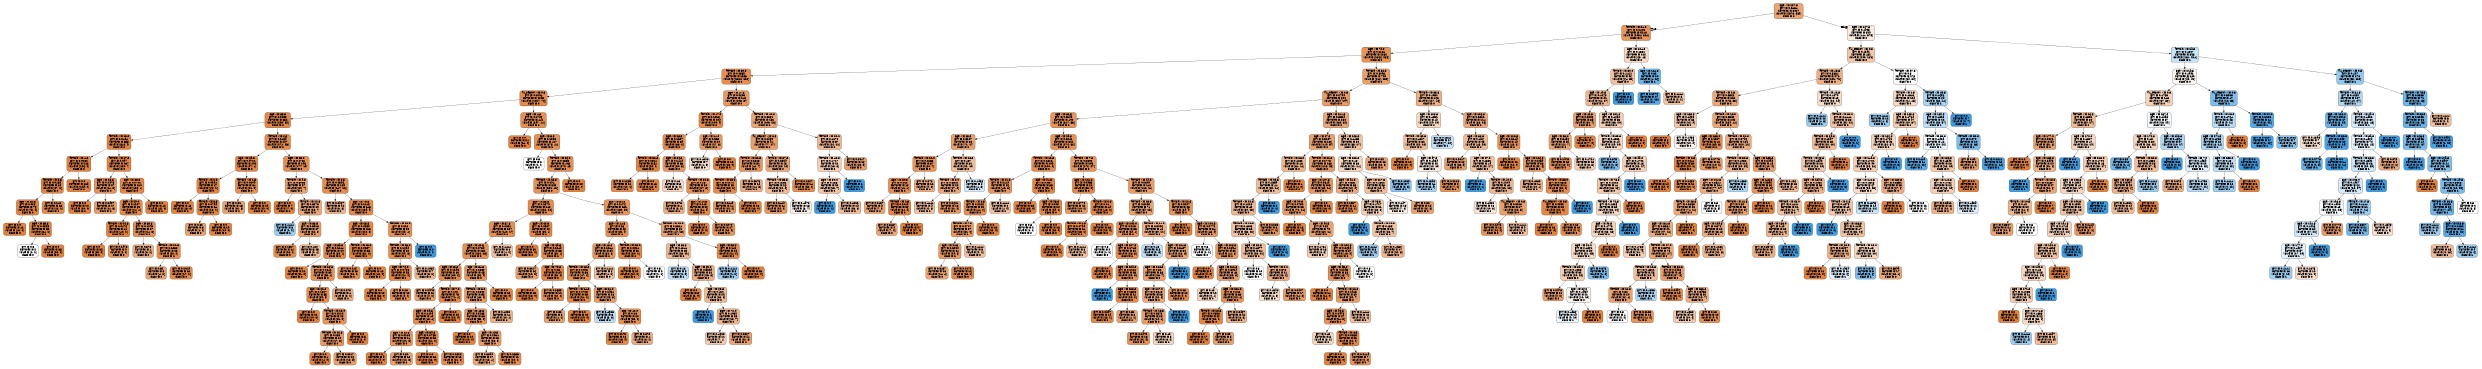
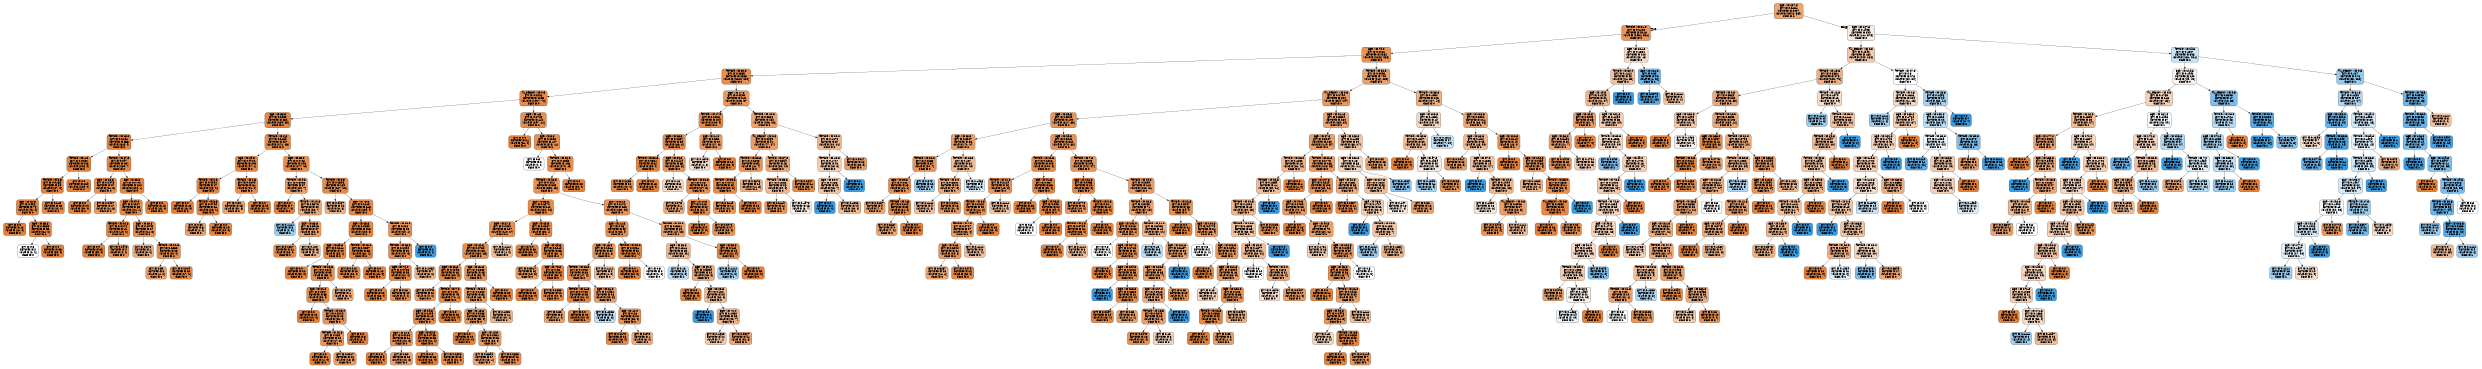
(925, 186) -> (925, 186)
(1943, 207) -> none
